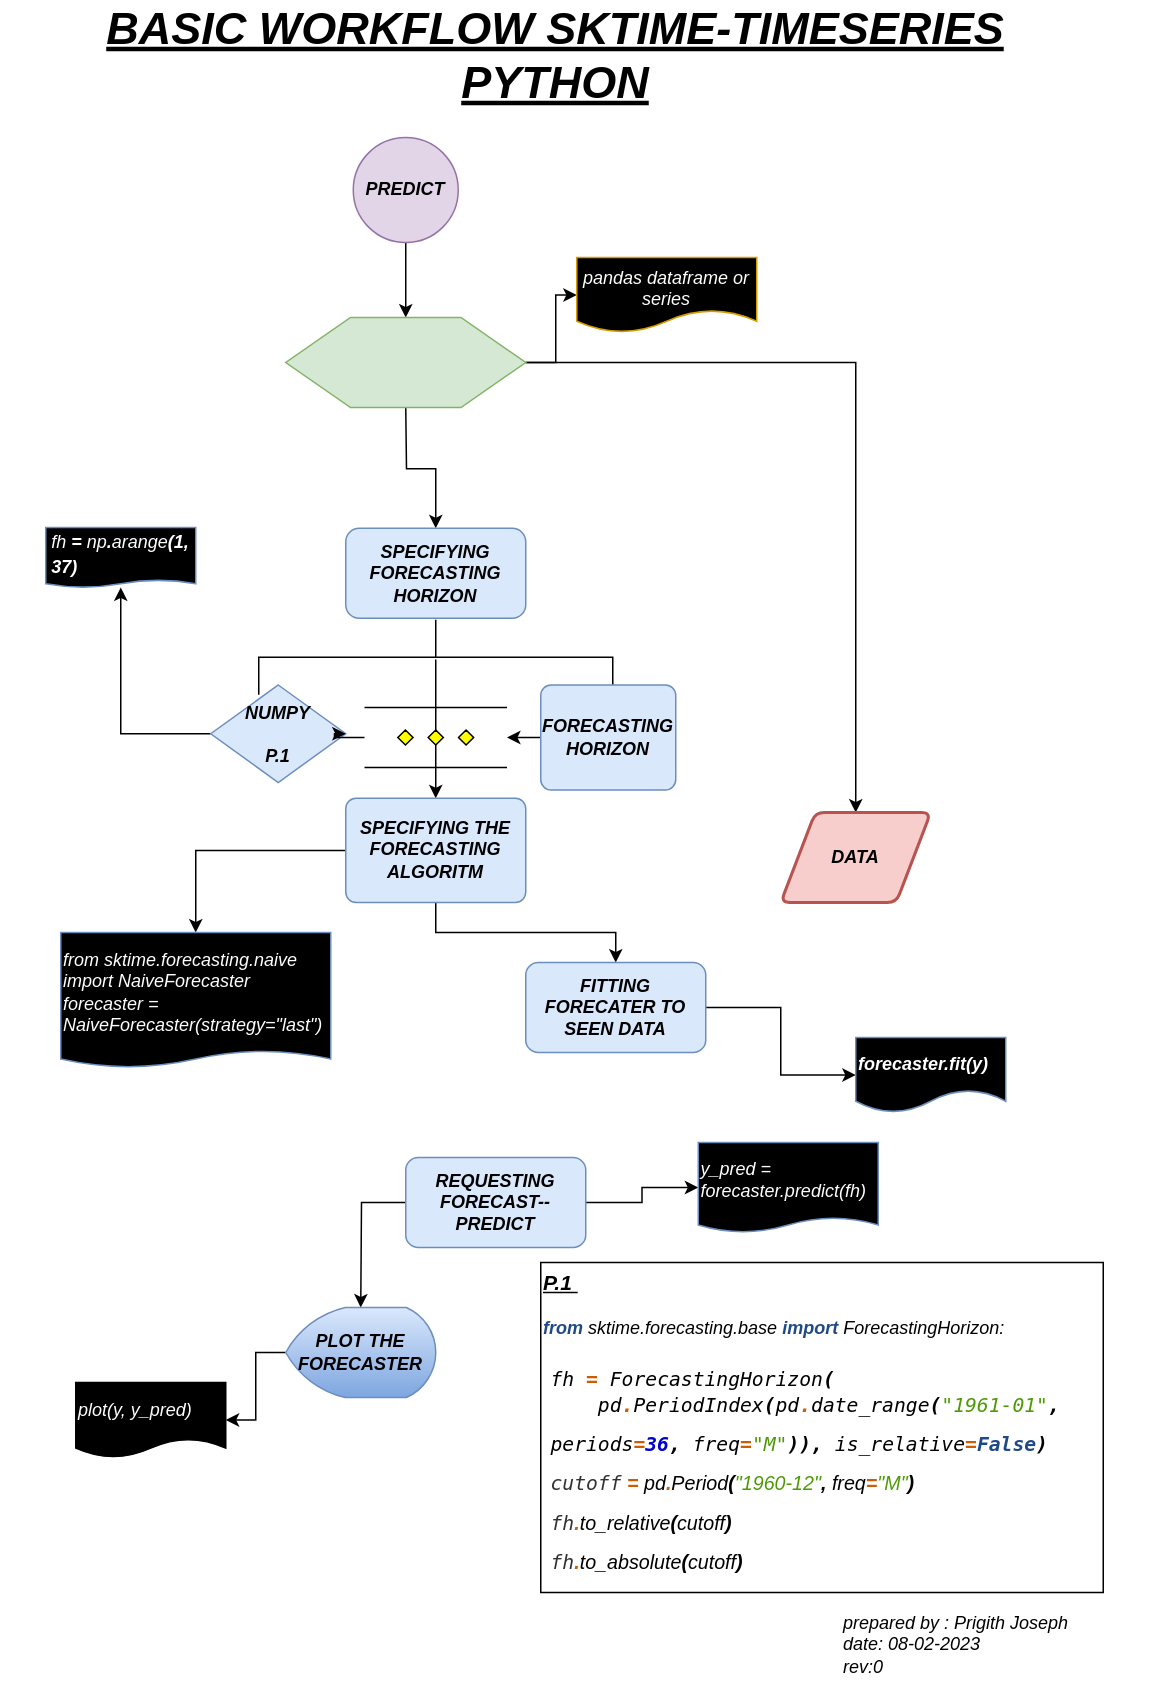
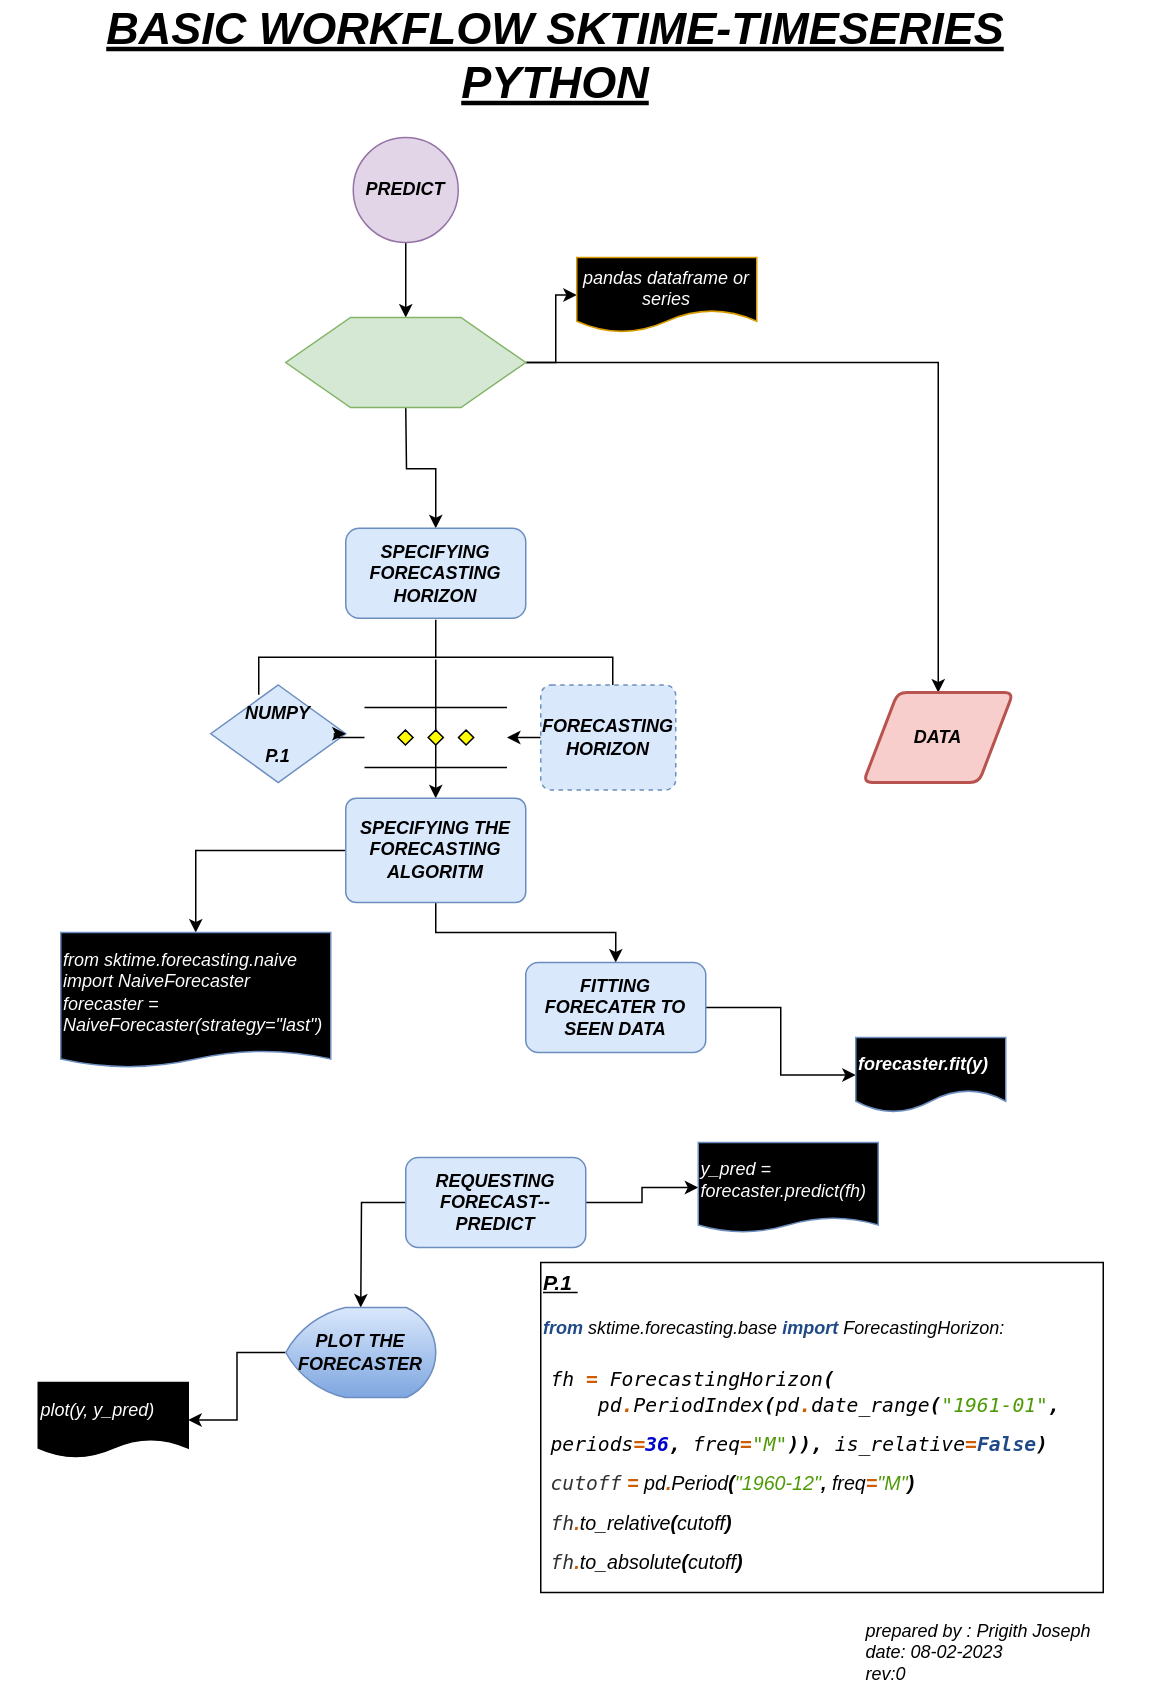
(121, 557) -> none
(121, 710) -> none
(608, 737) -> (608, 737)
(856, 857) -> (938, 737)
(151, 1420) -> (113, 1420)
(991, 1645) -> (1013, 1652)
